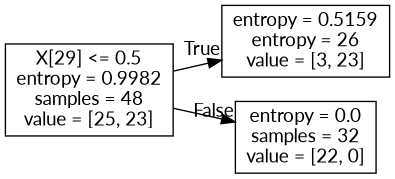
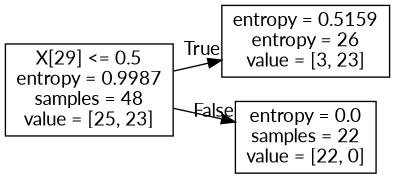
(89, 90) -> (89, 90)
(306, 137) -> (306, 137)
